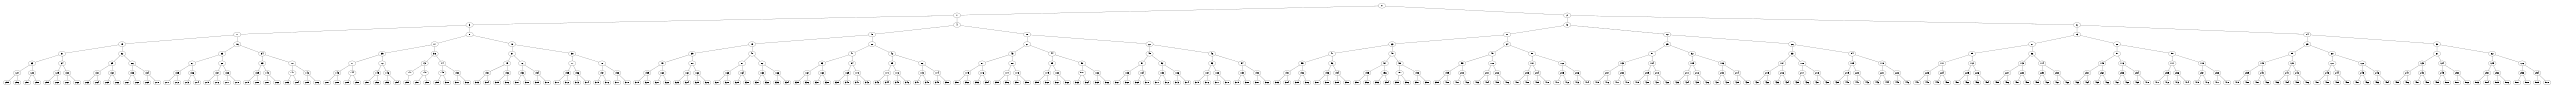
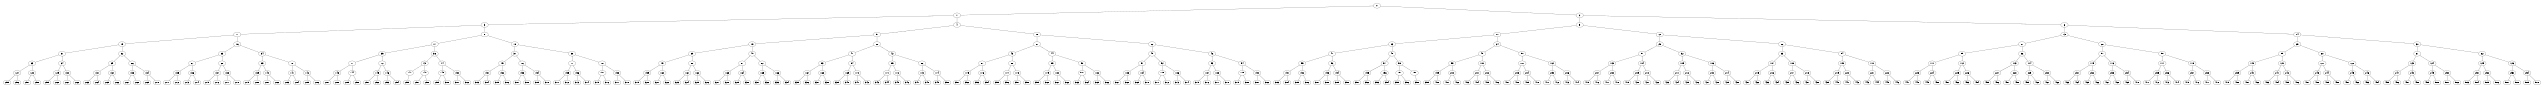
(1417, 83) -> none
